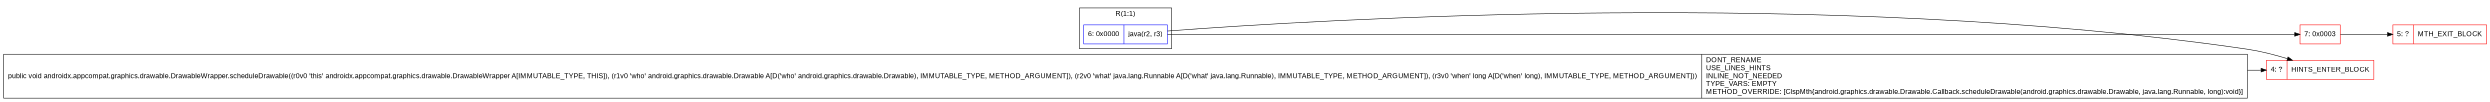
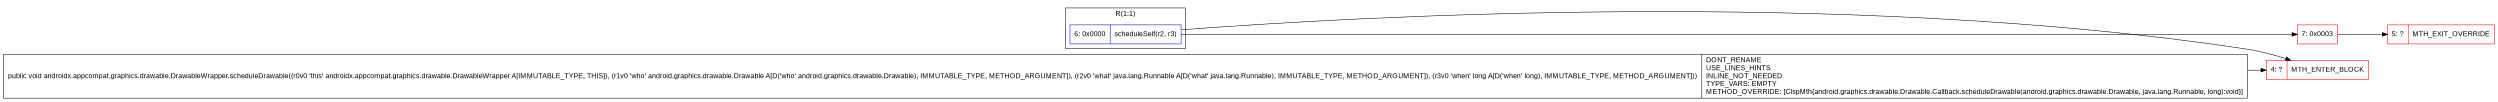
(1146, 34) -> (1146, 34)
(2450, 34) -> (2451, 34)
(2330, 70) -> (2328, 70)
